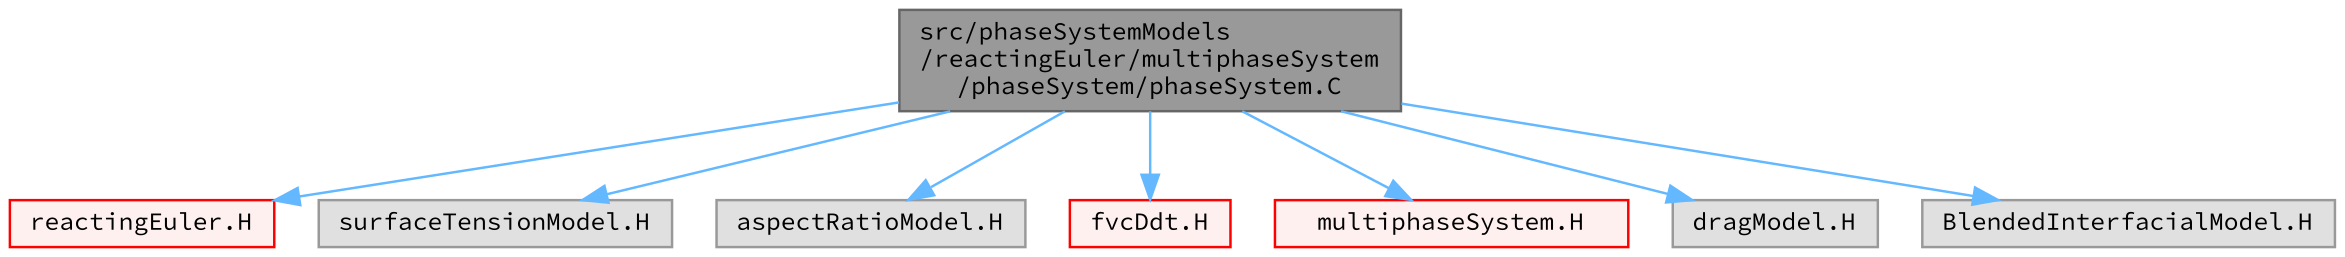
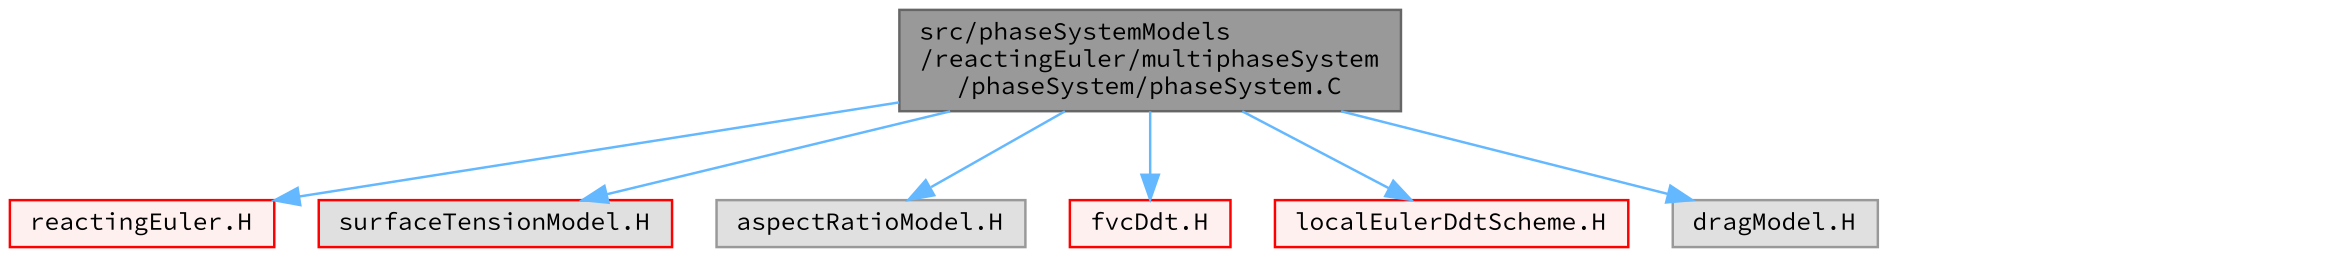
(495, 224) -> (495, 224)
(1452, 224) -> (1452, 224)
(2129, 224) -> none
